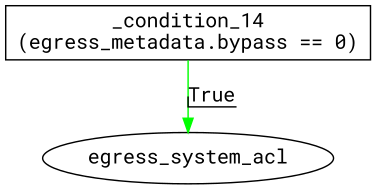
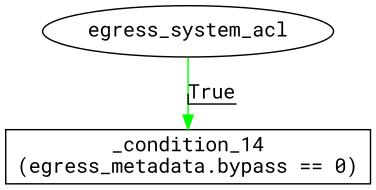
(188, 89) -> (188, 86)
